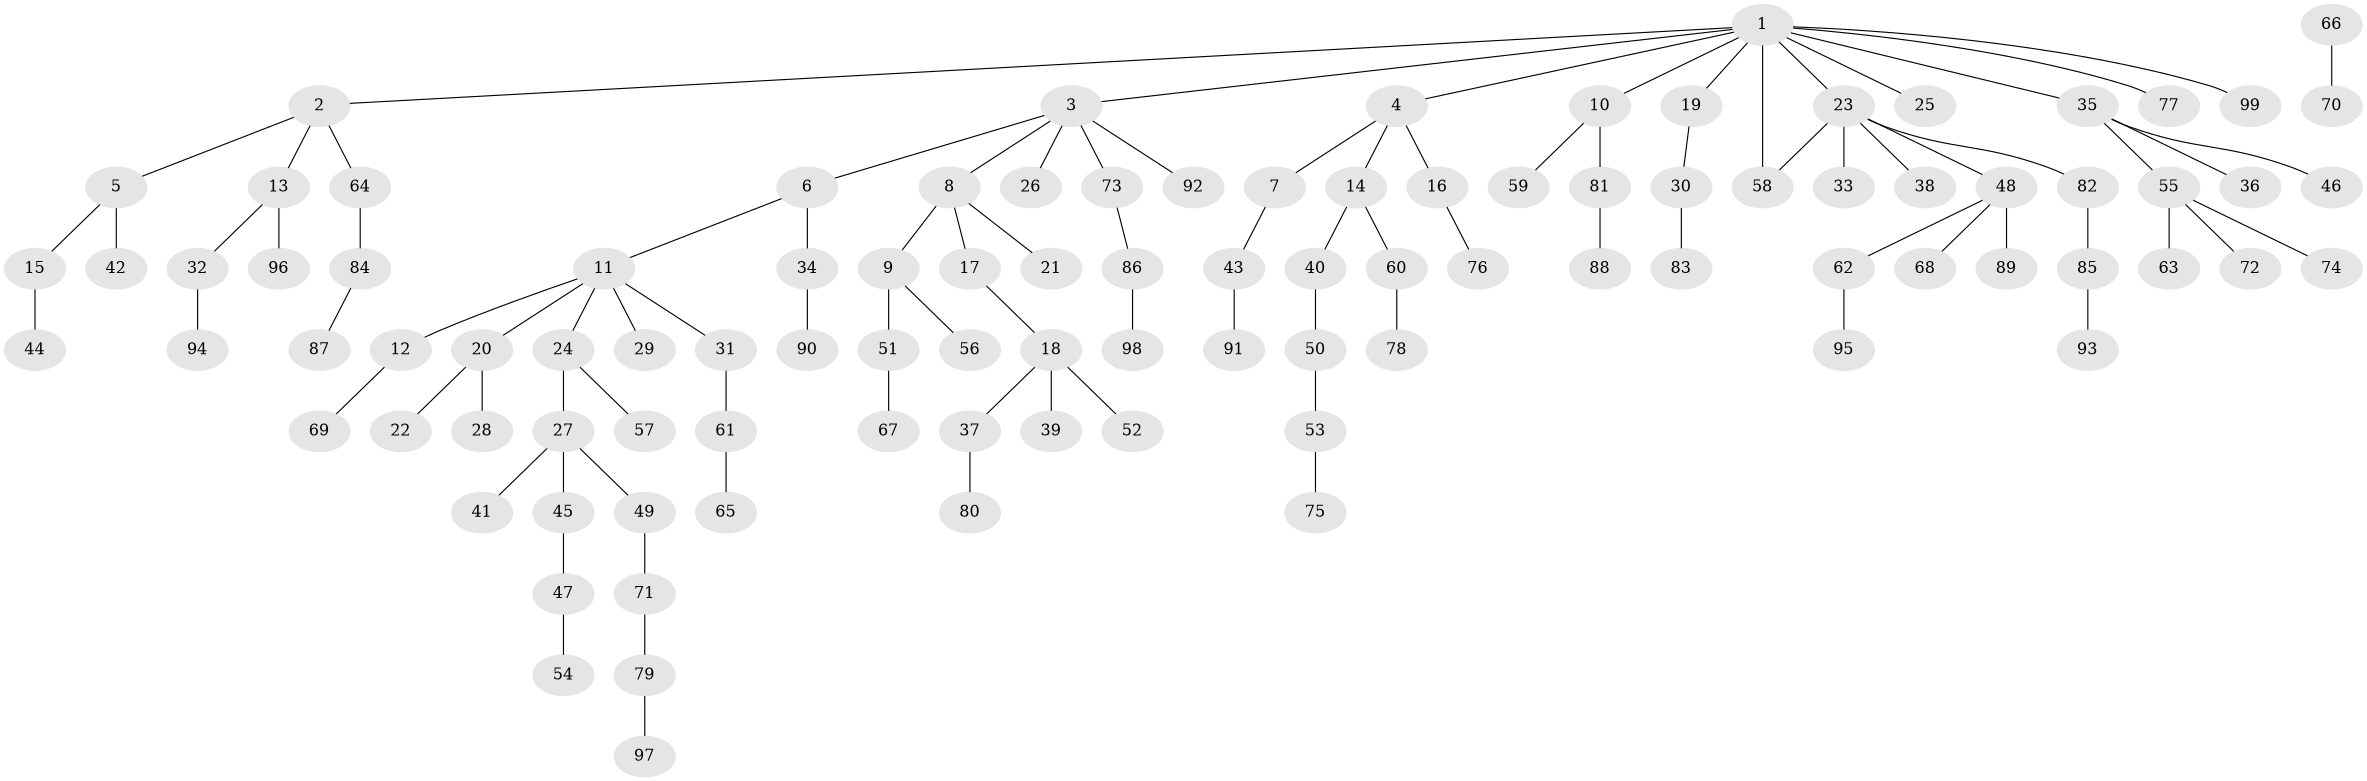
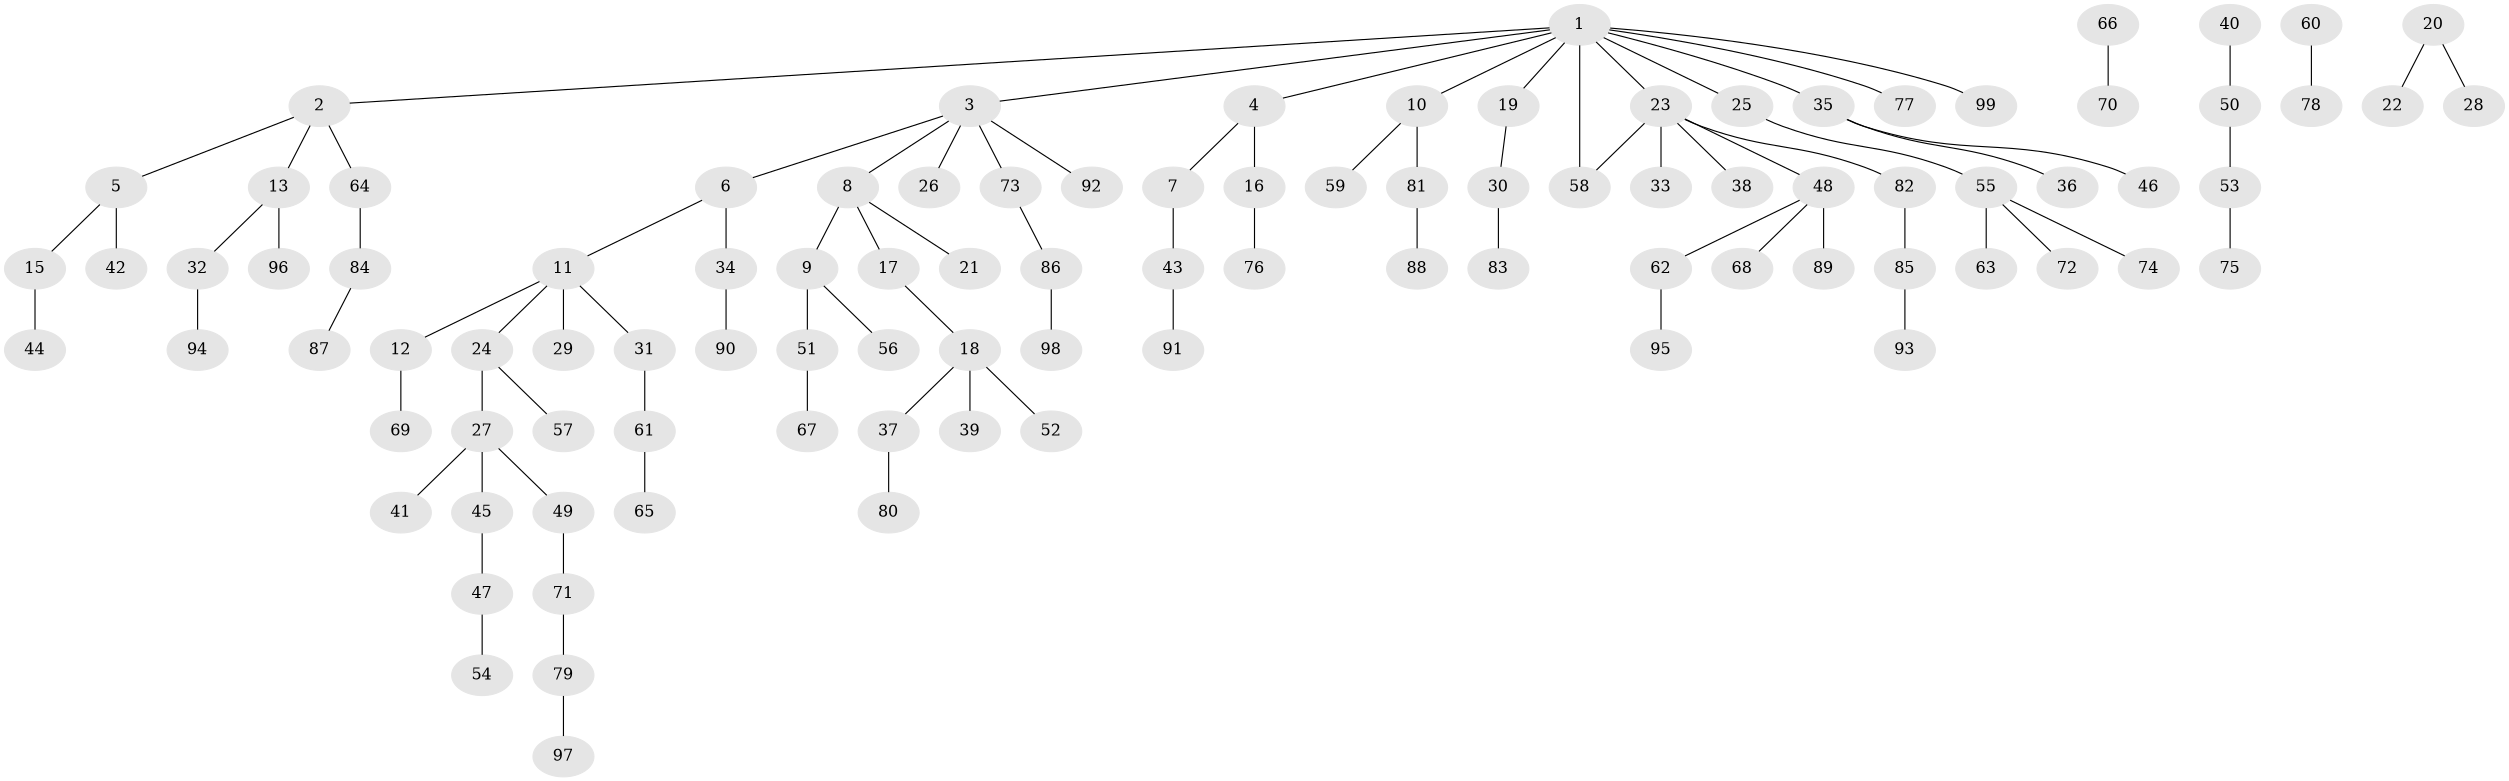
(2128, 147) -> (1864, 147)
(1356, 187) -> none
(543, 309) -> none
